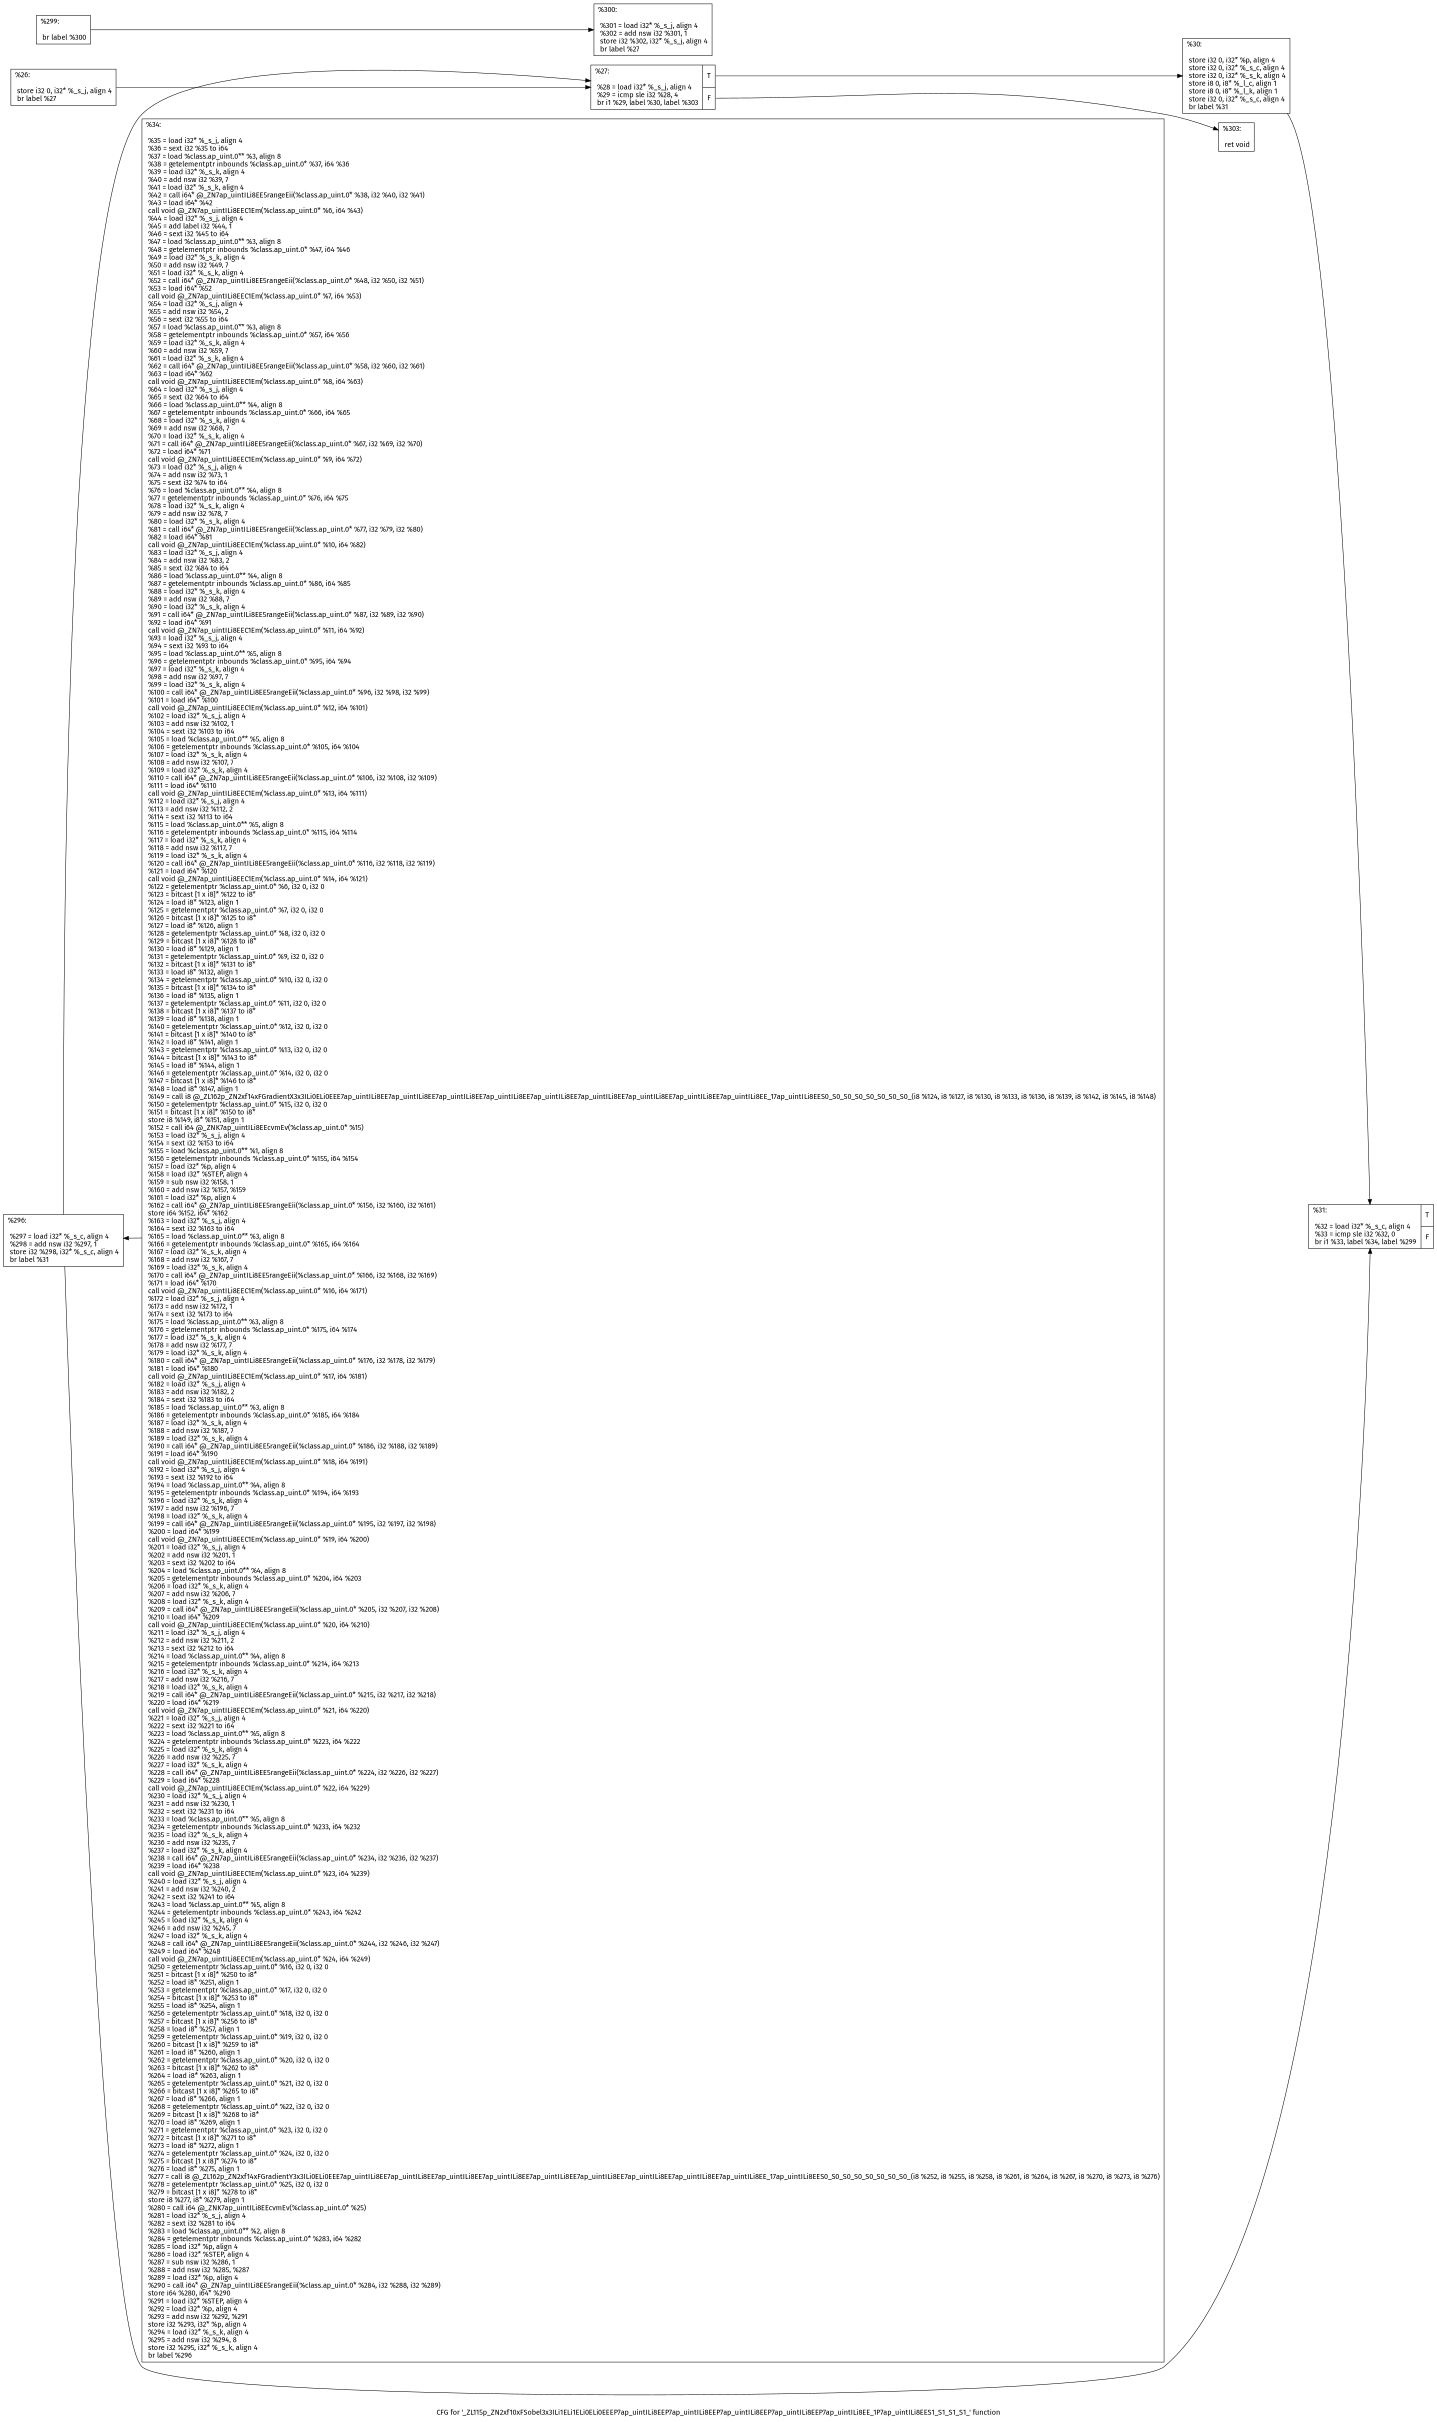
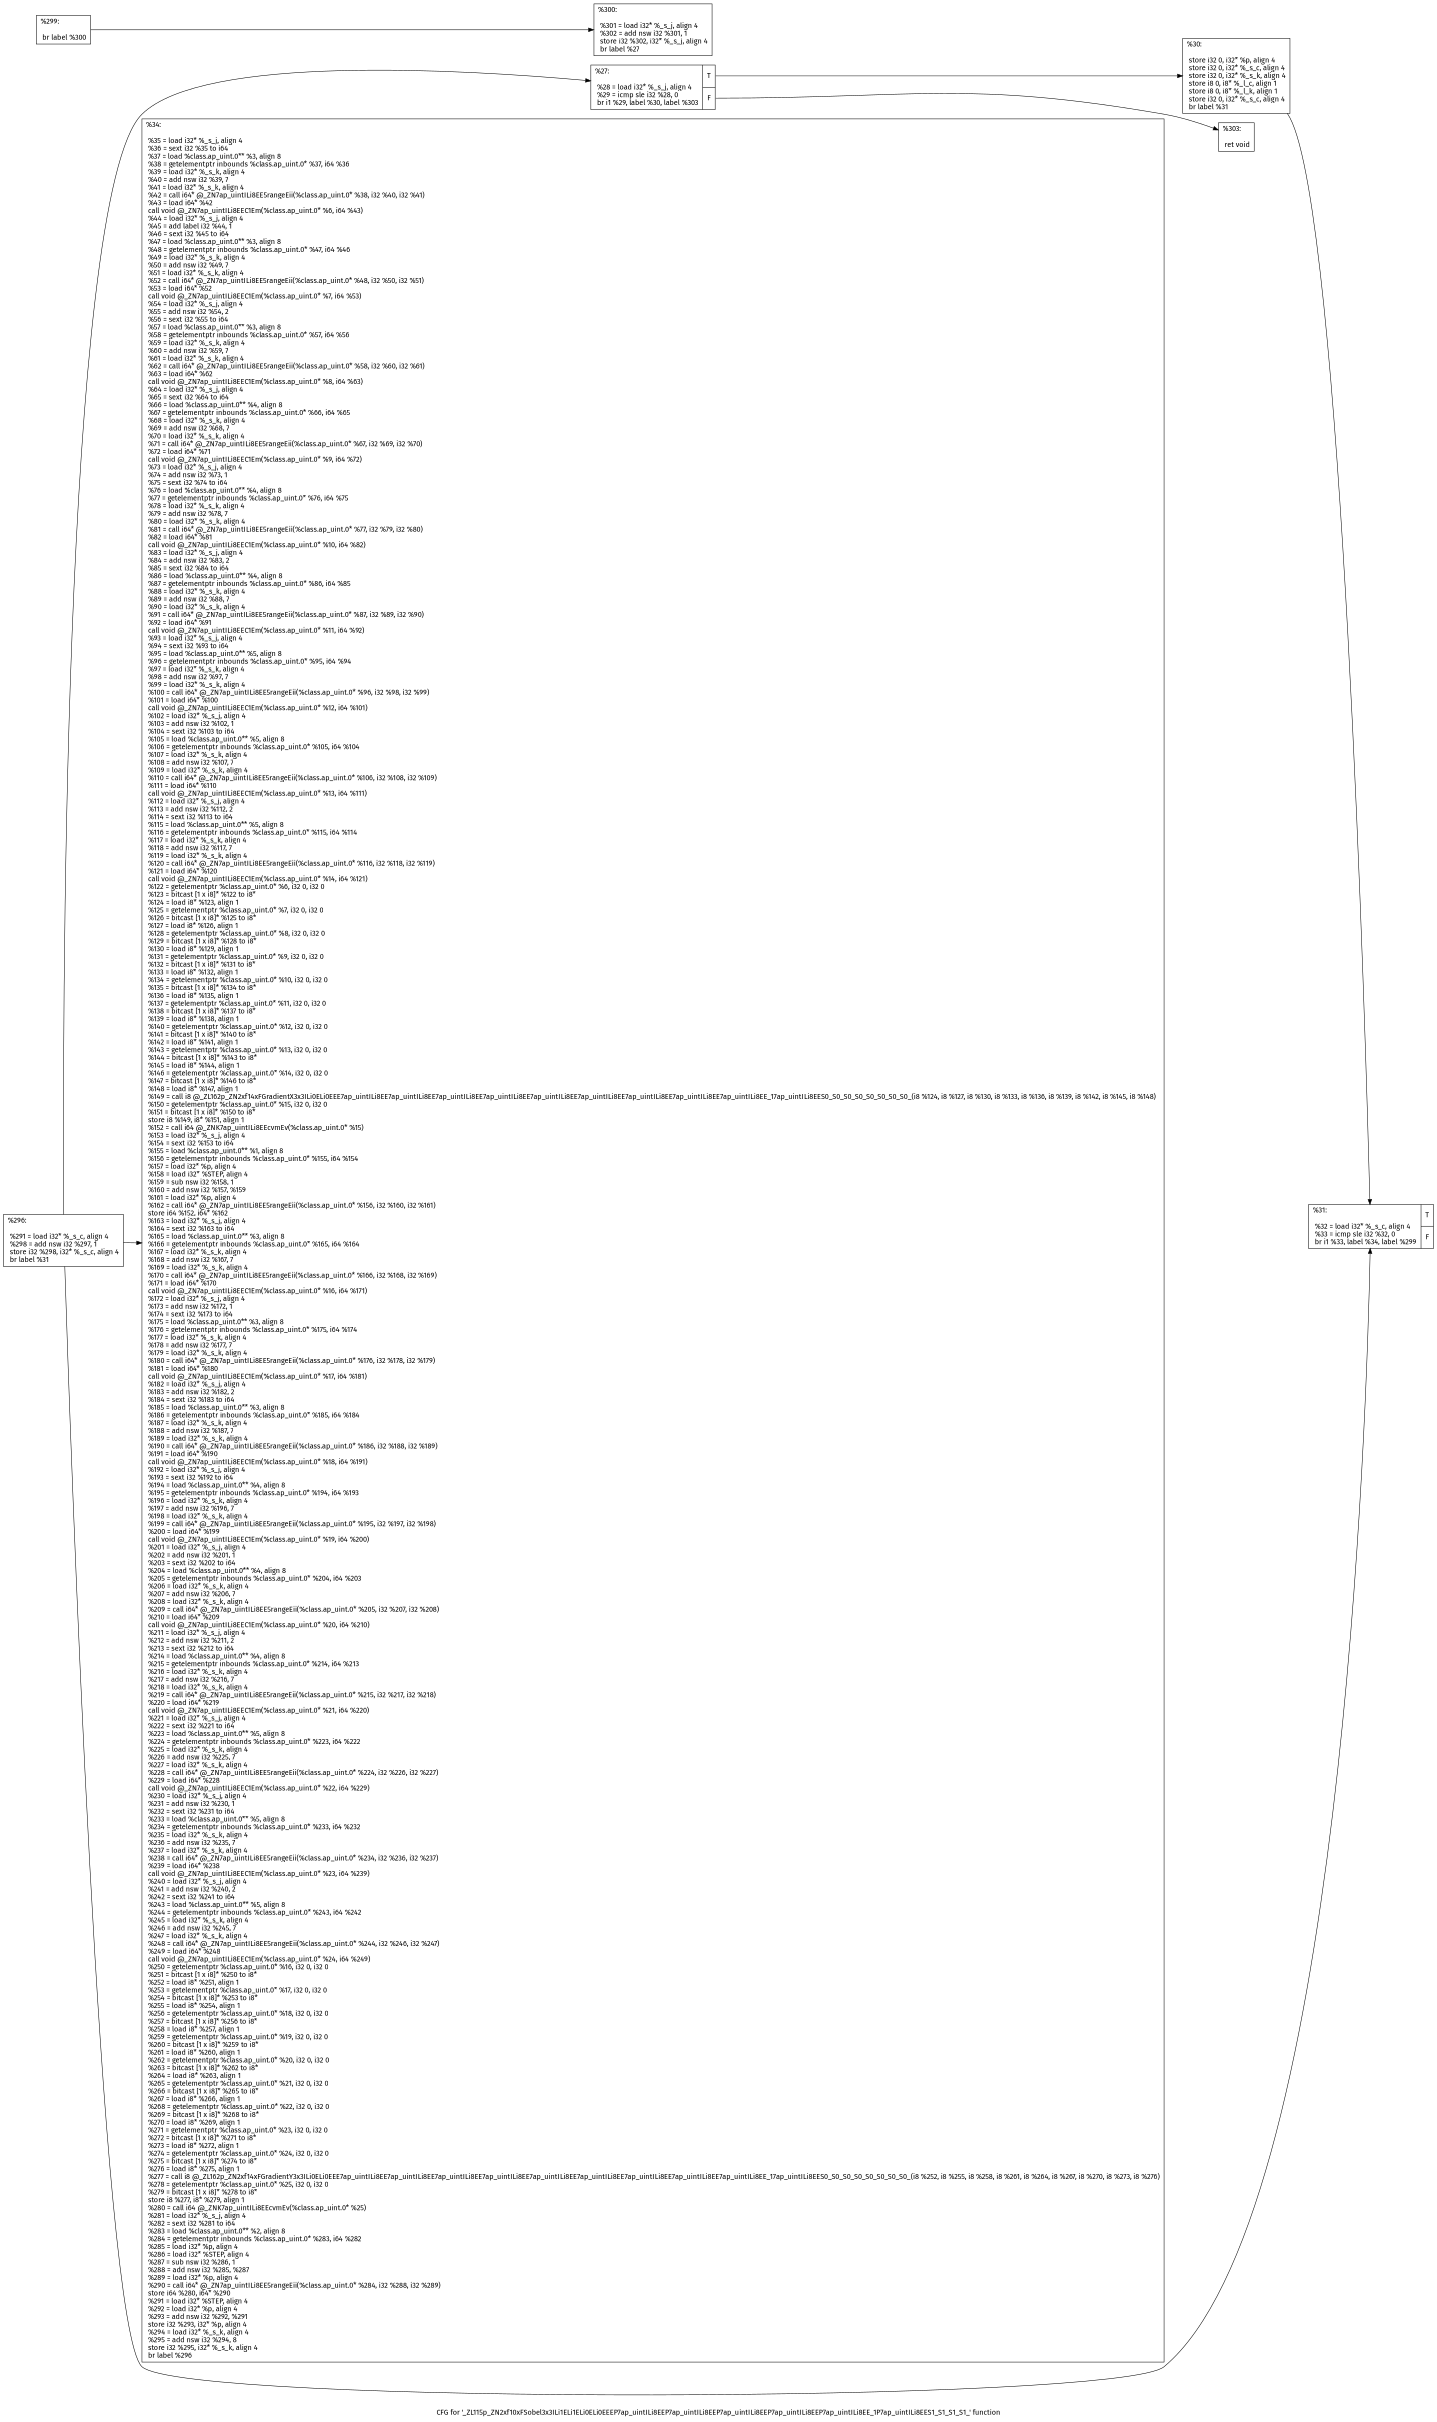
(63, 87) -> none
(637, 95) -> (637, 95)
(59, 1237) -> (58, 1237)
(135, 1238) -> (130, 1243)
